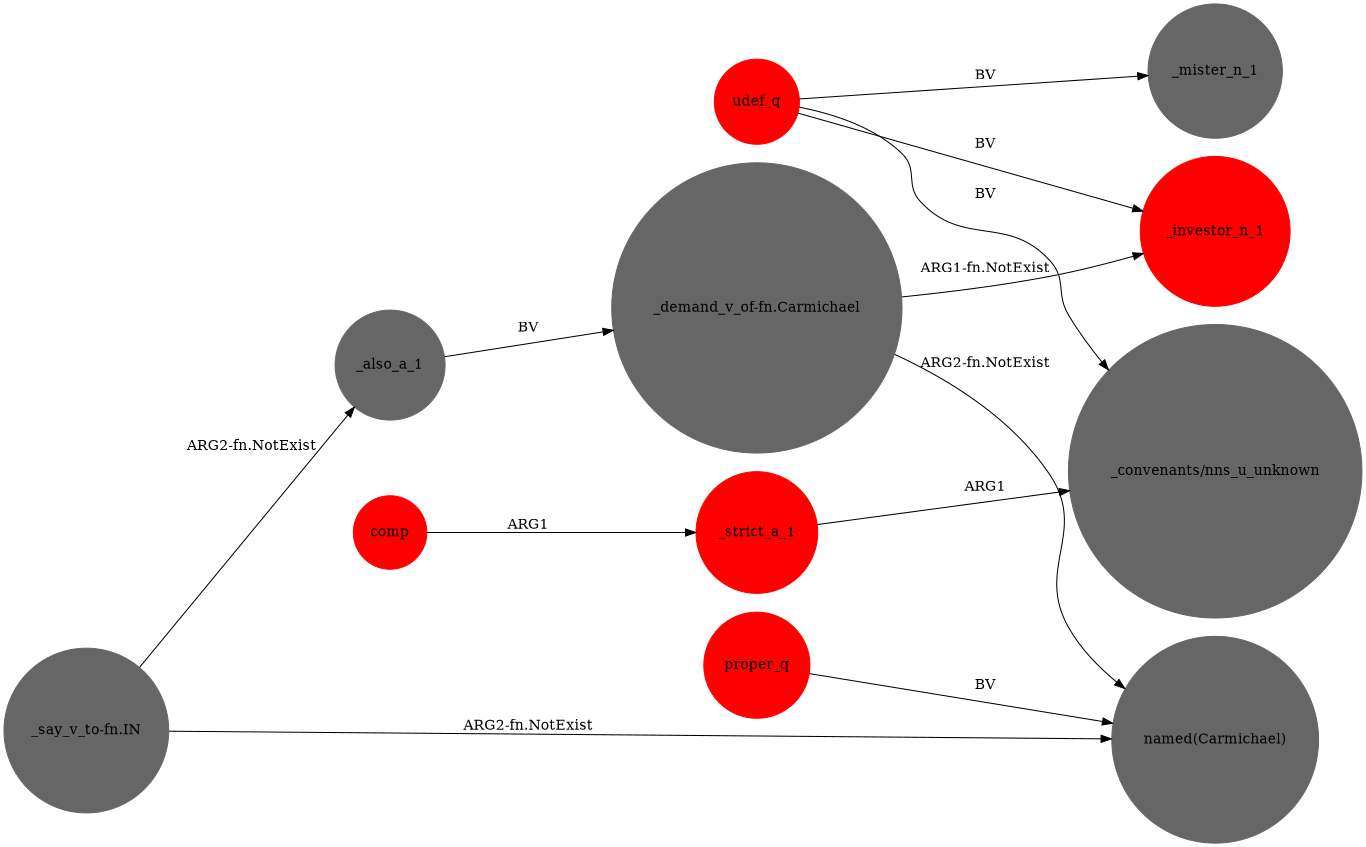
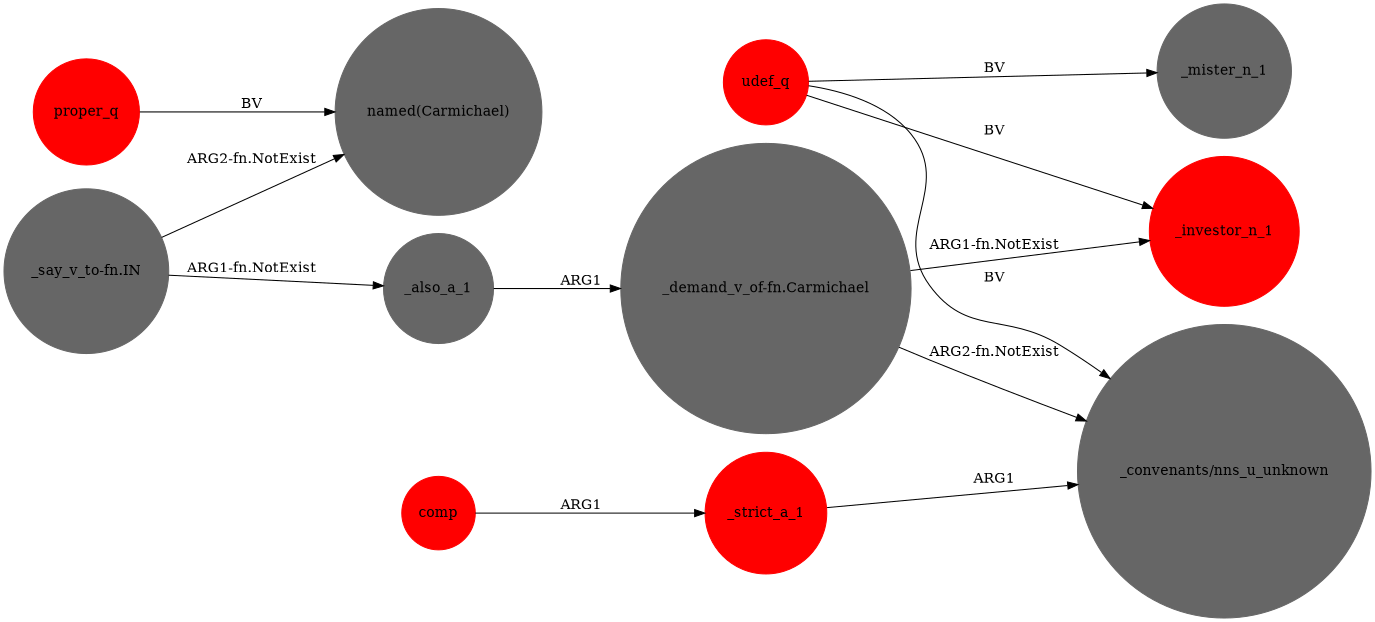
(528, 328) -> (581, 281)
(252, 446) -> (252, 269)
(1052, 480) -> (987, 383)
